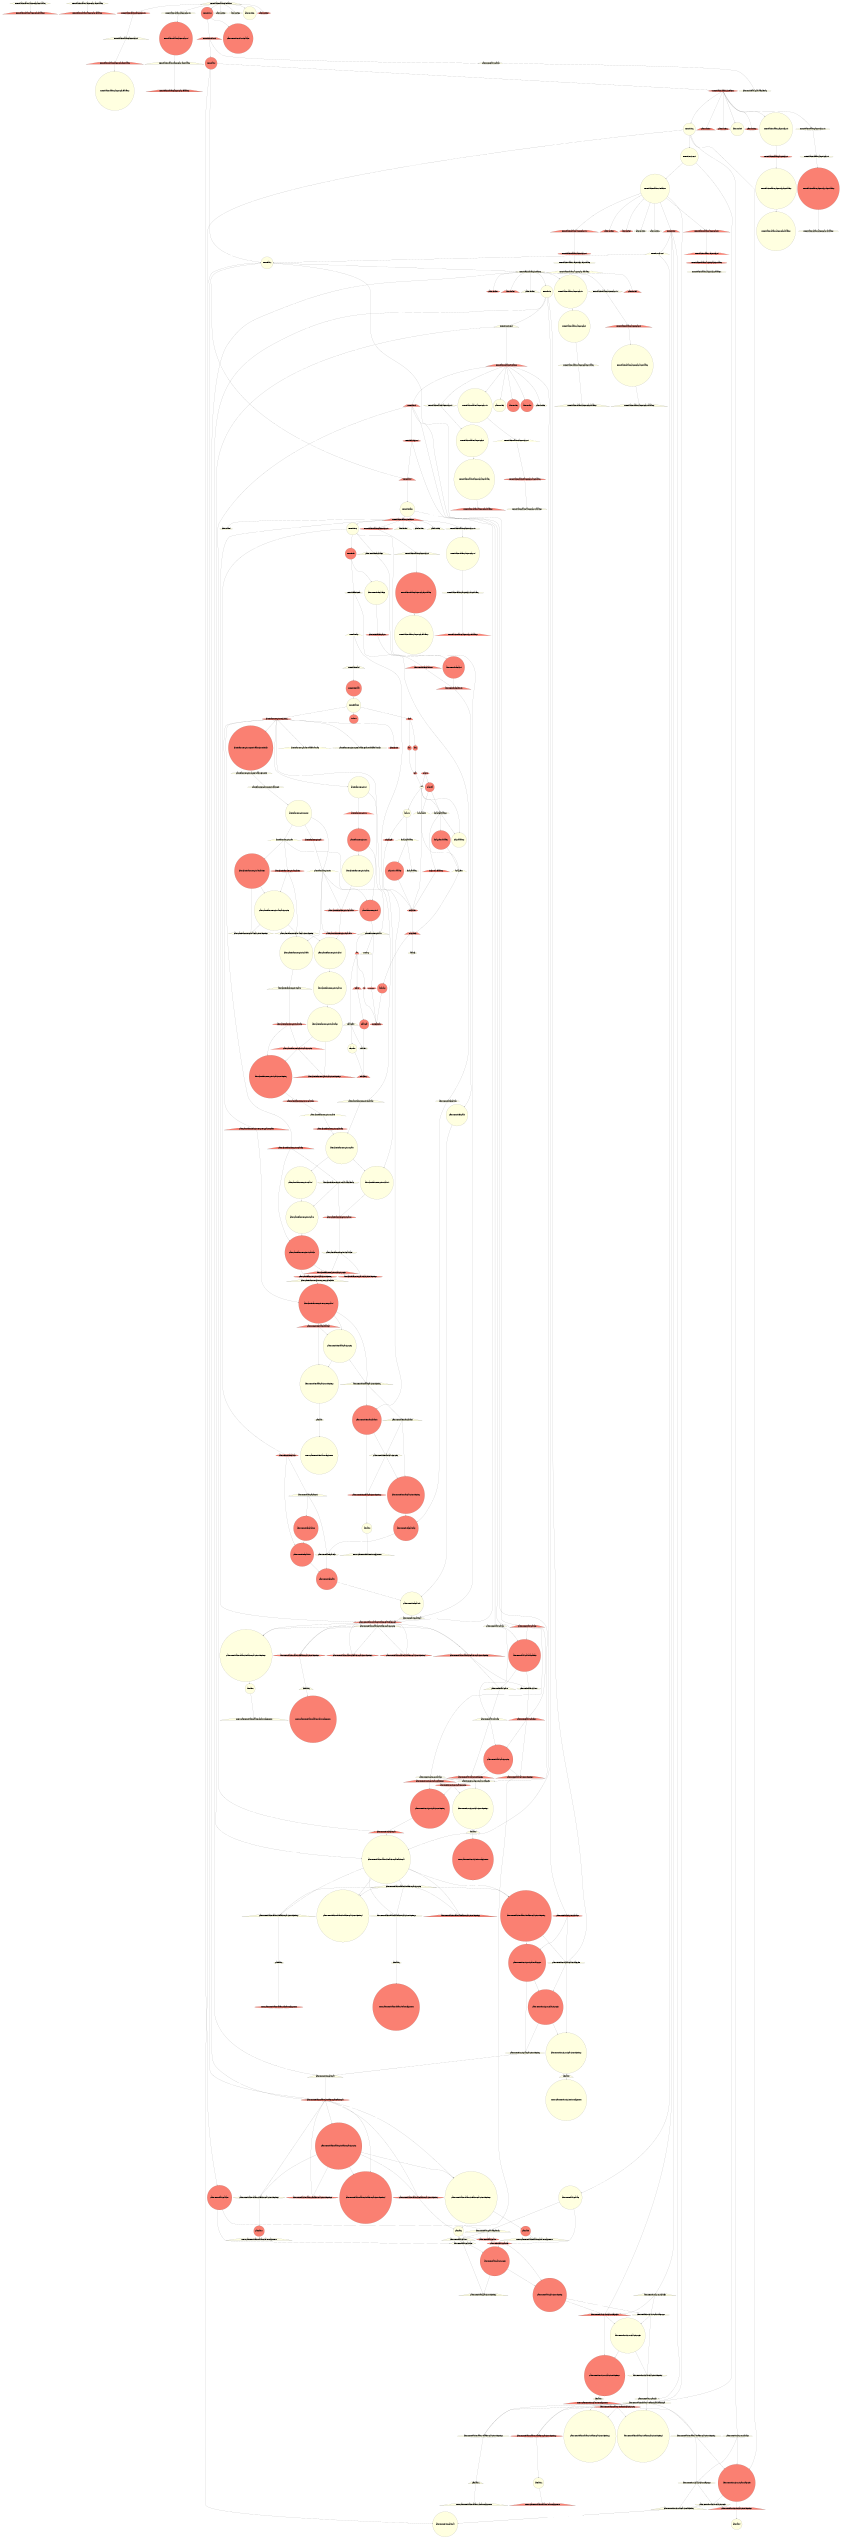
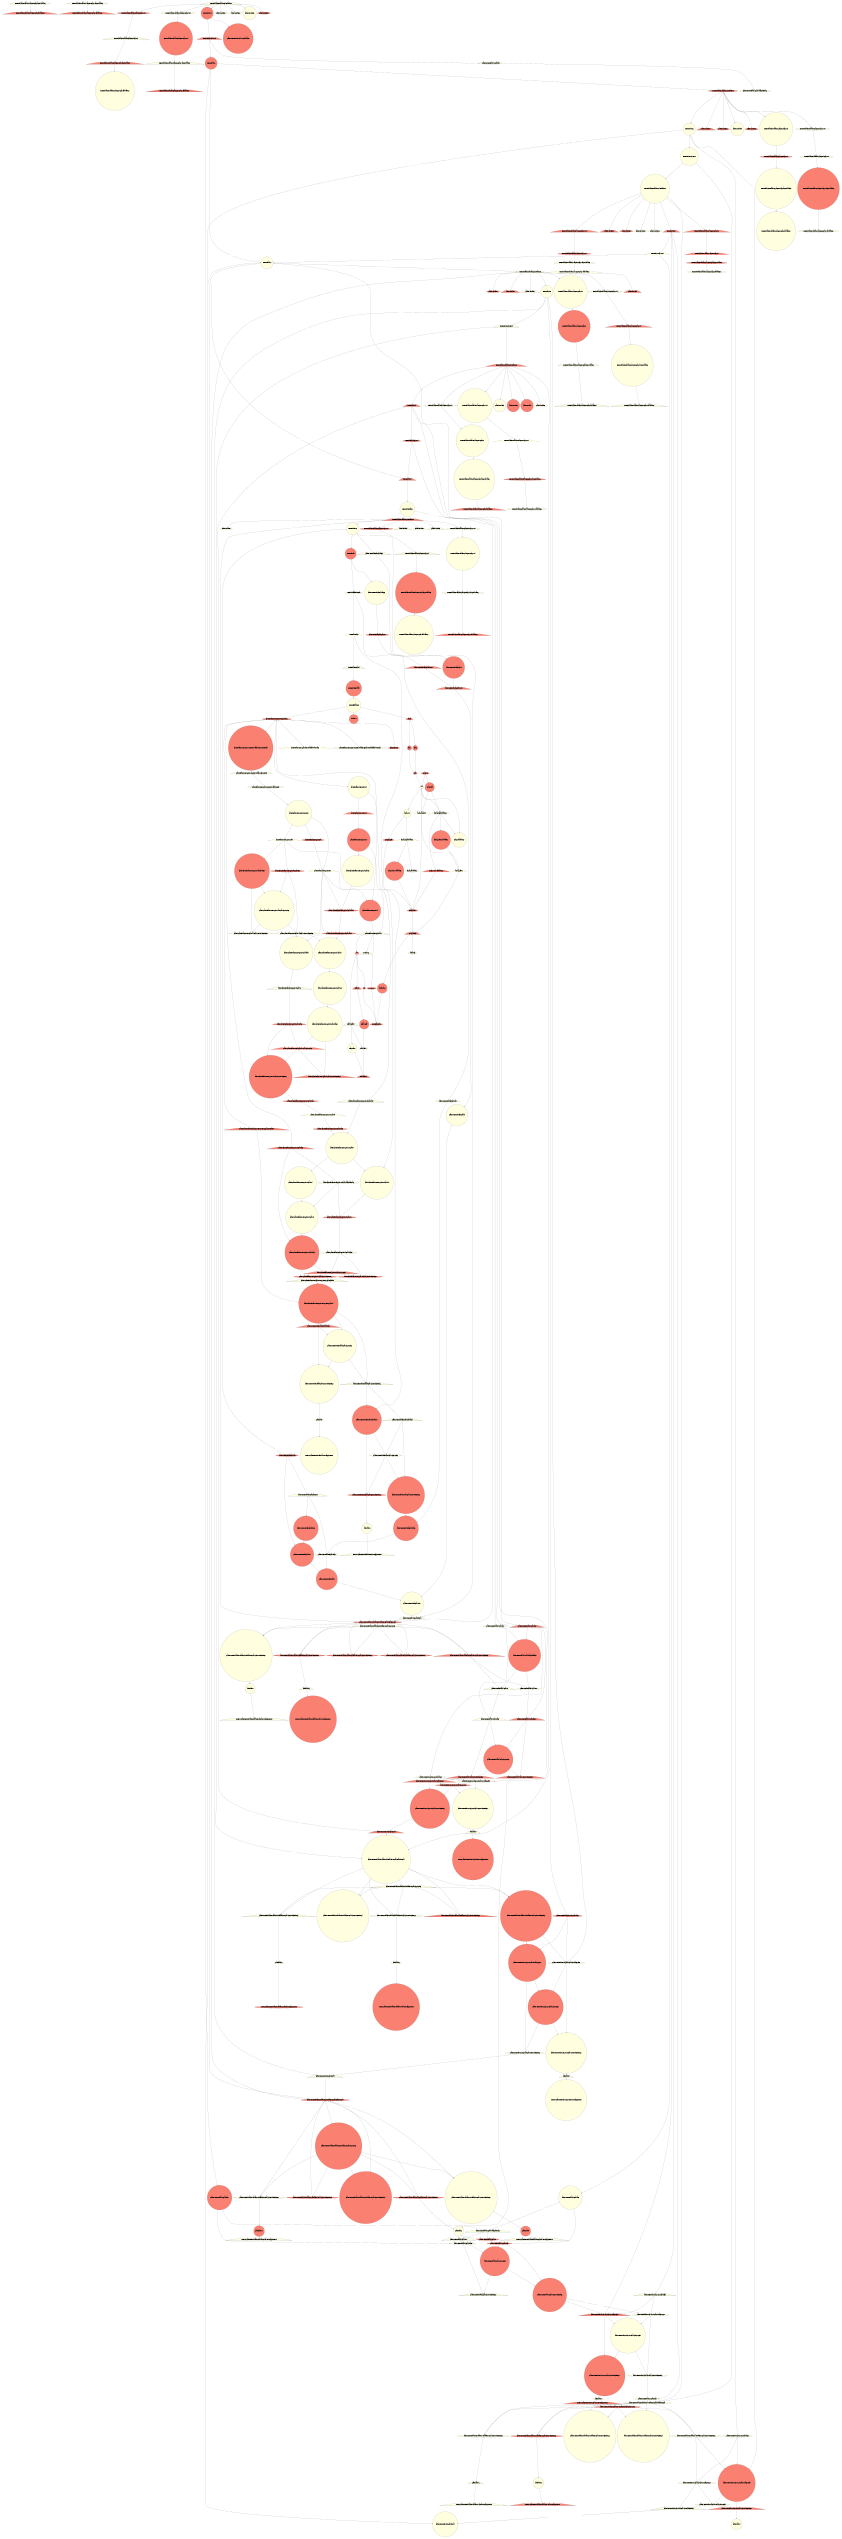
(574, 326) -> (574, 326)
